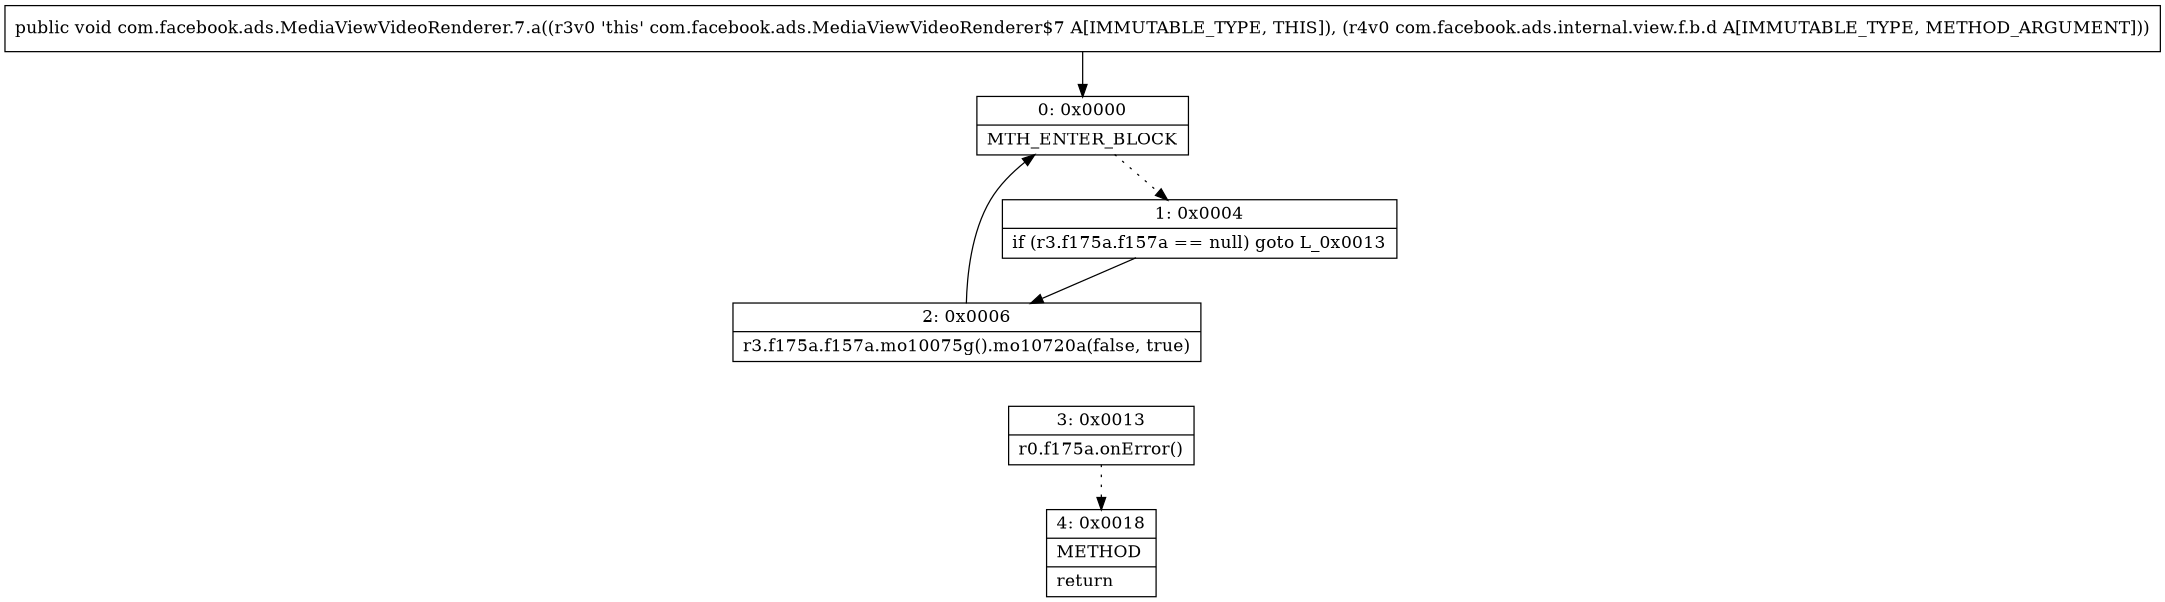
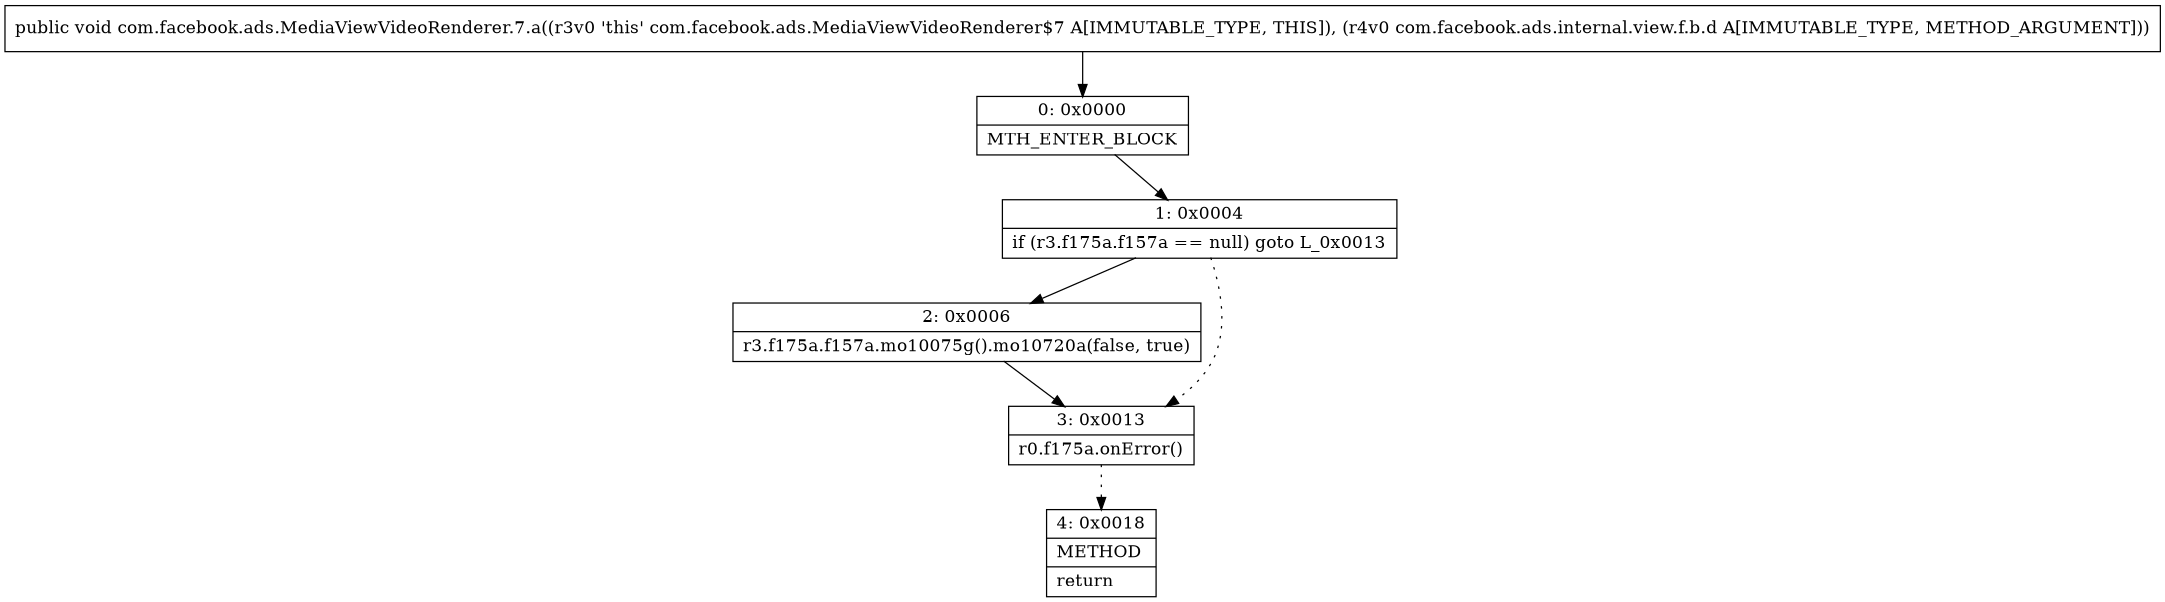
(1136, 173) -> (1136, 173)
(979, 225) -> (1029, 380)
none -> (1220, 336)
